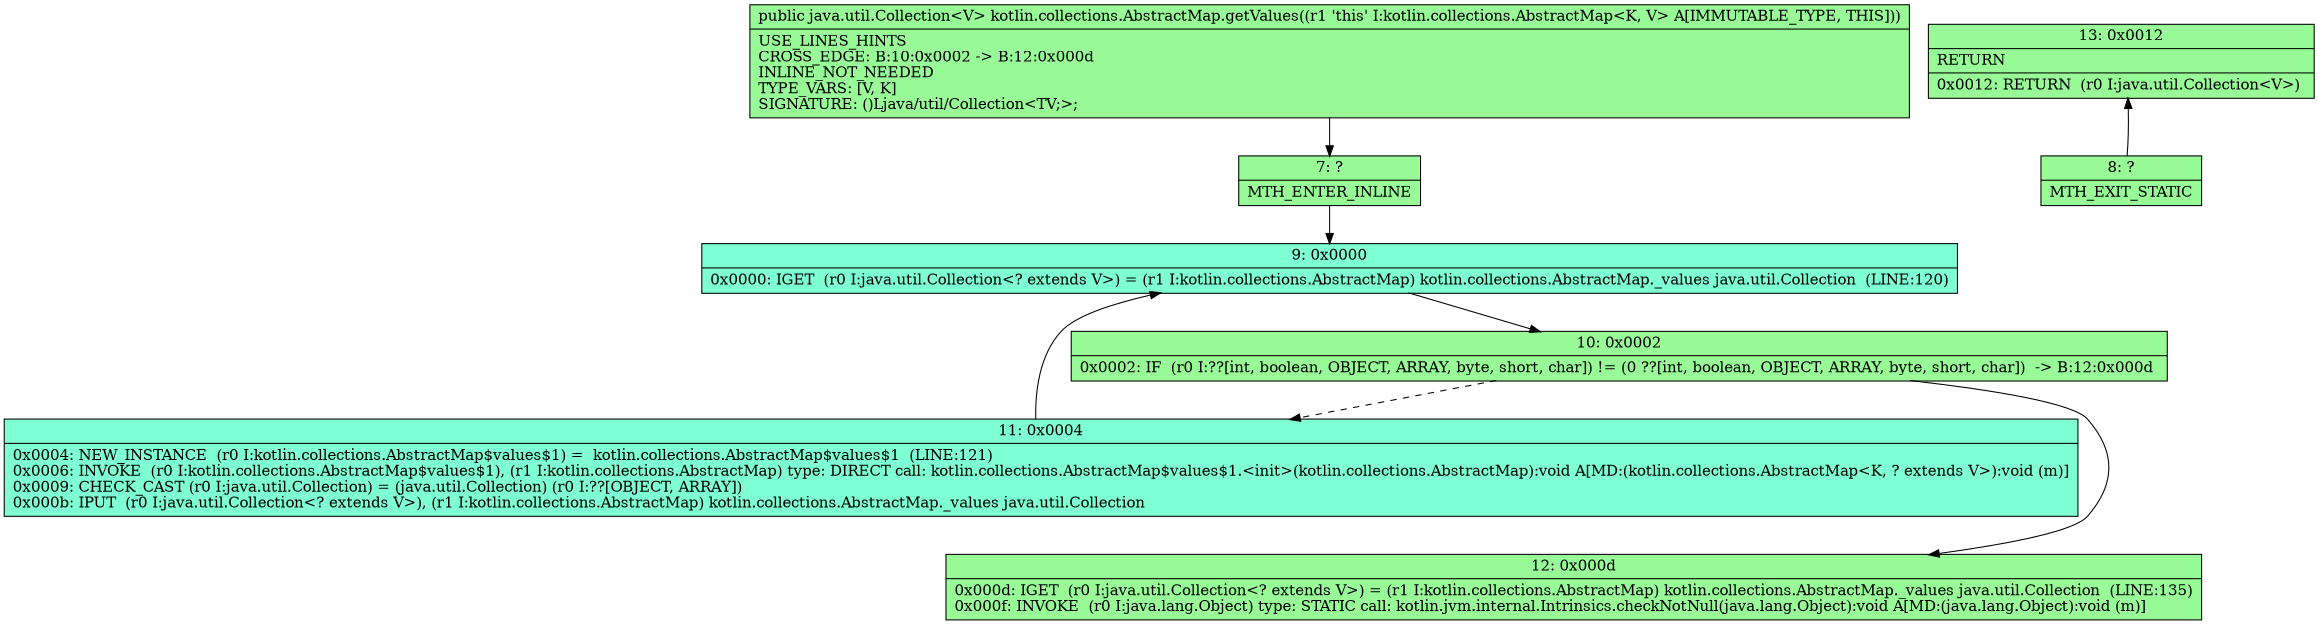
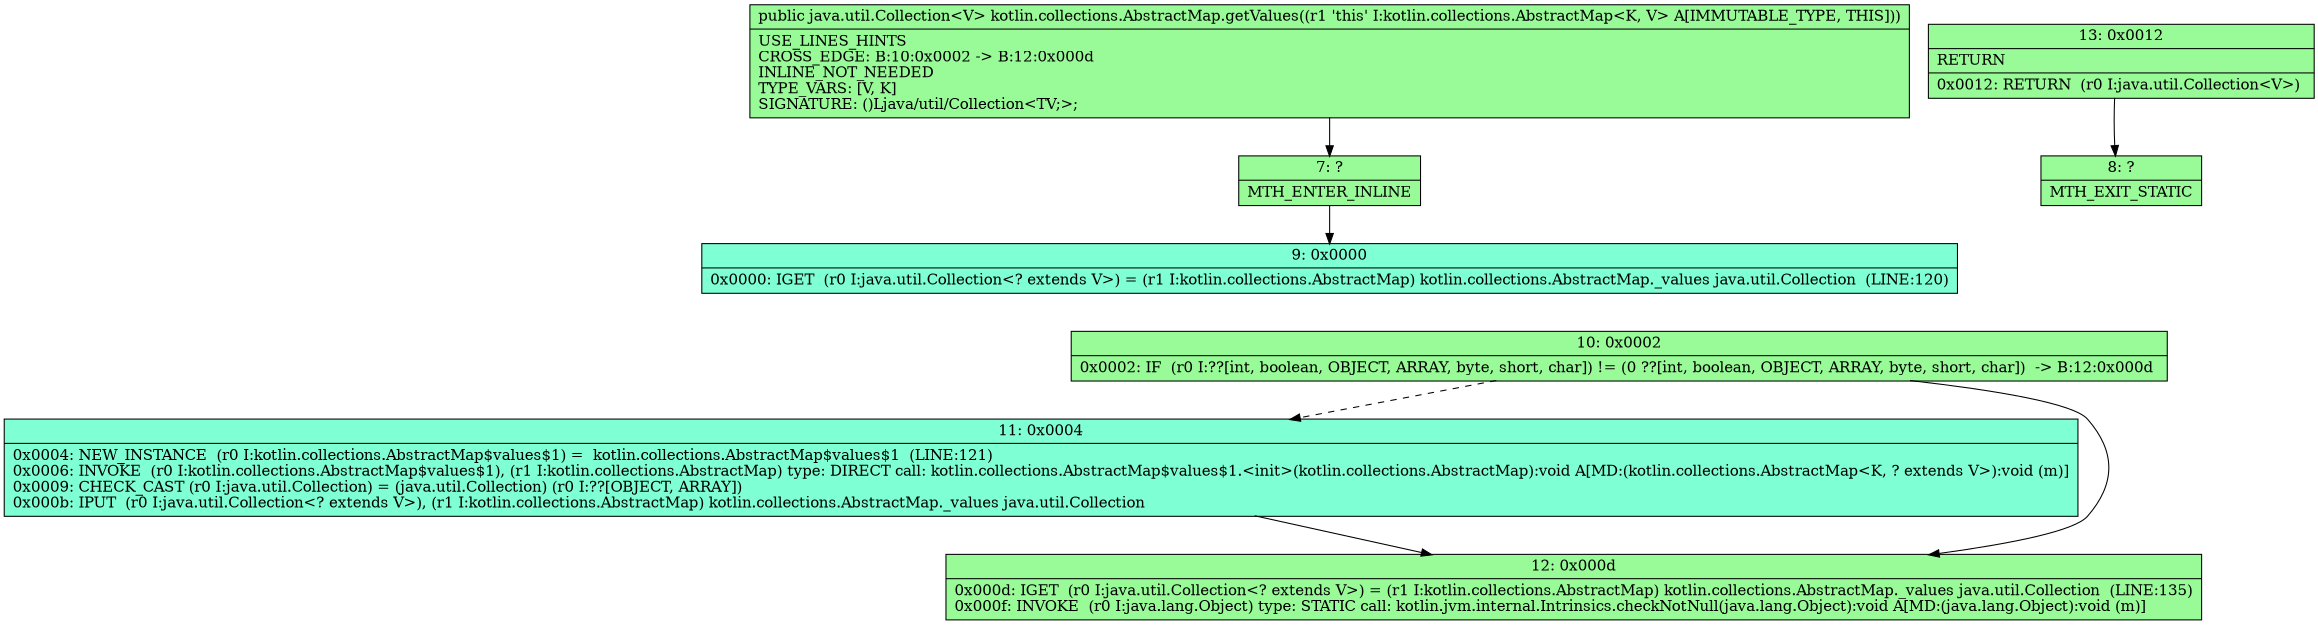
(2128, 133) -> (2114, 122)
(1469, 311) -> none
(1063, 330) -> (1338, 534)
